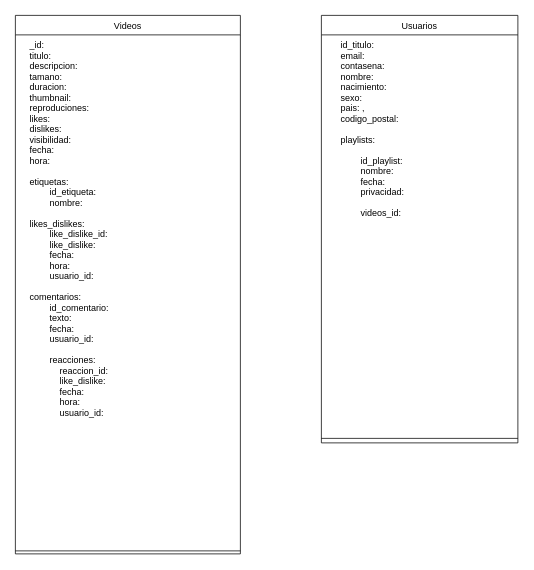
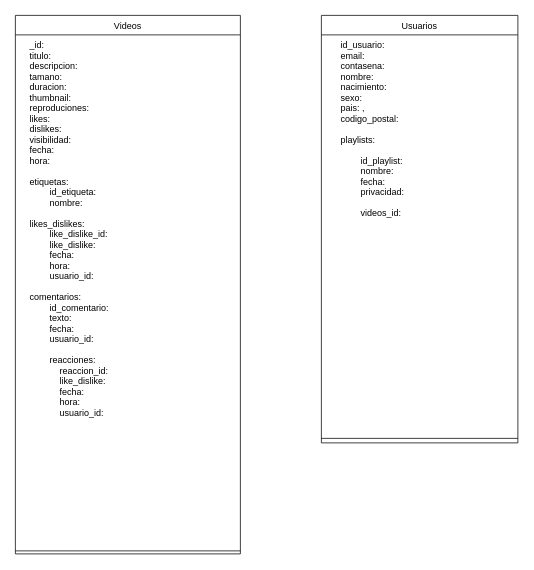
(346, 45) -> (350, 45)
